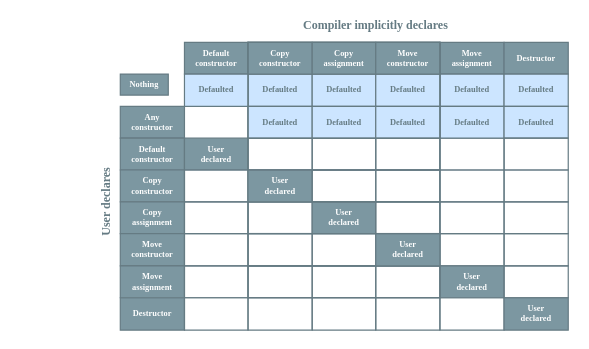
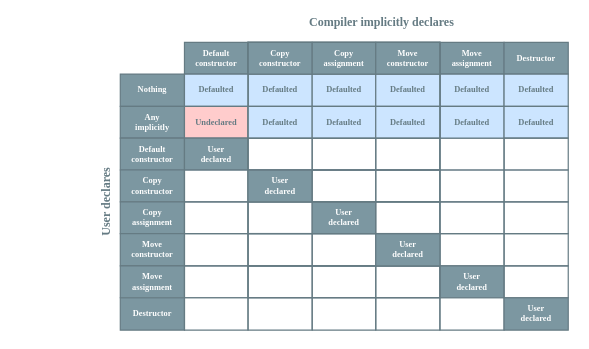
(376, 24) -> (382, 21)
(144, 85) -> (152, 90)
none -> (216, 122)
(152, 123) -> (152, 123)
